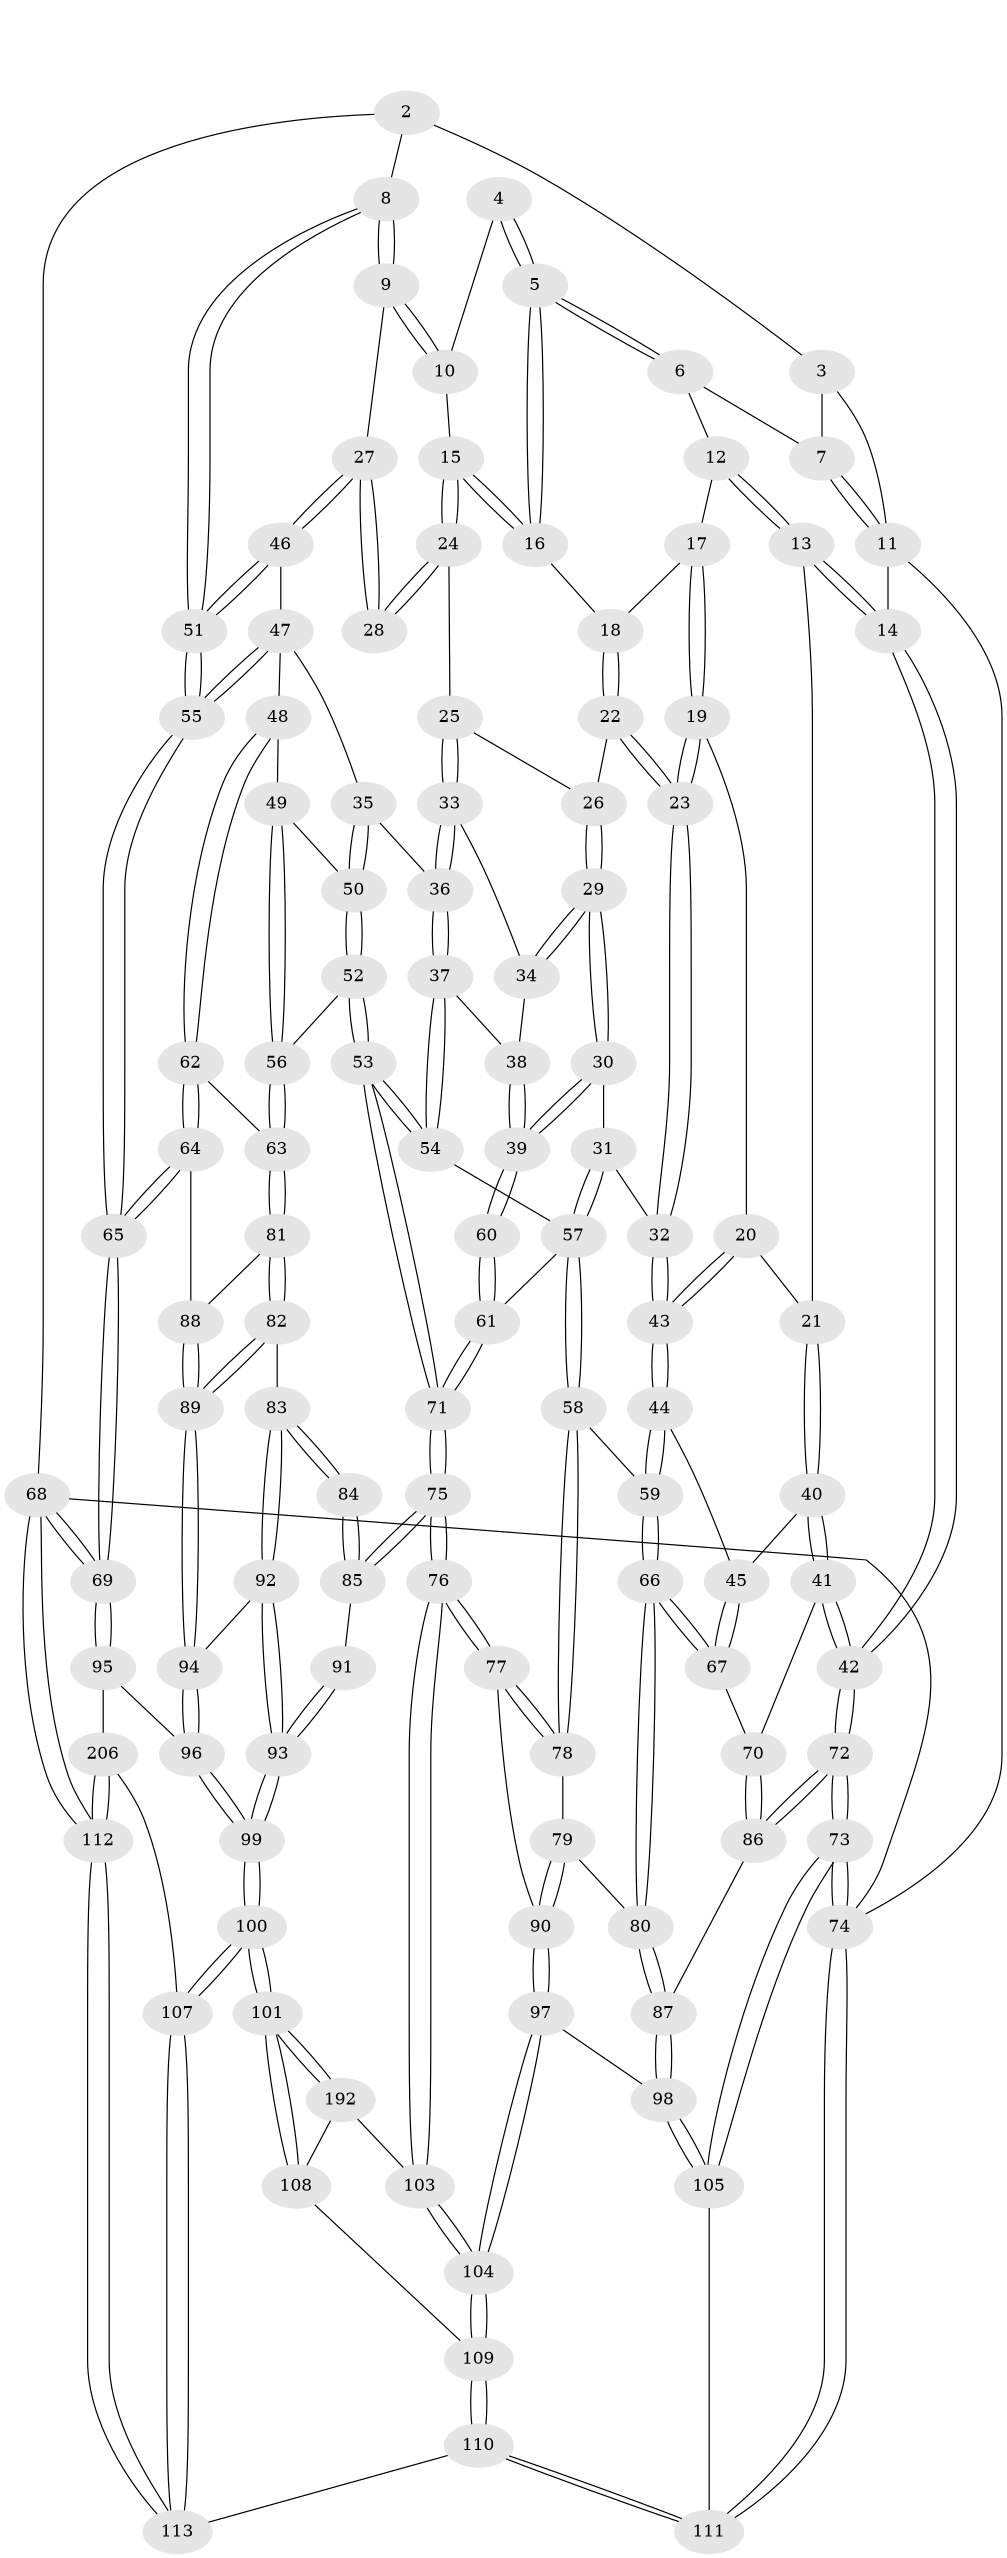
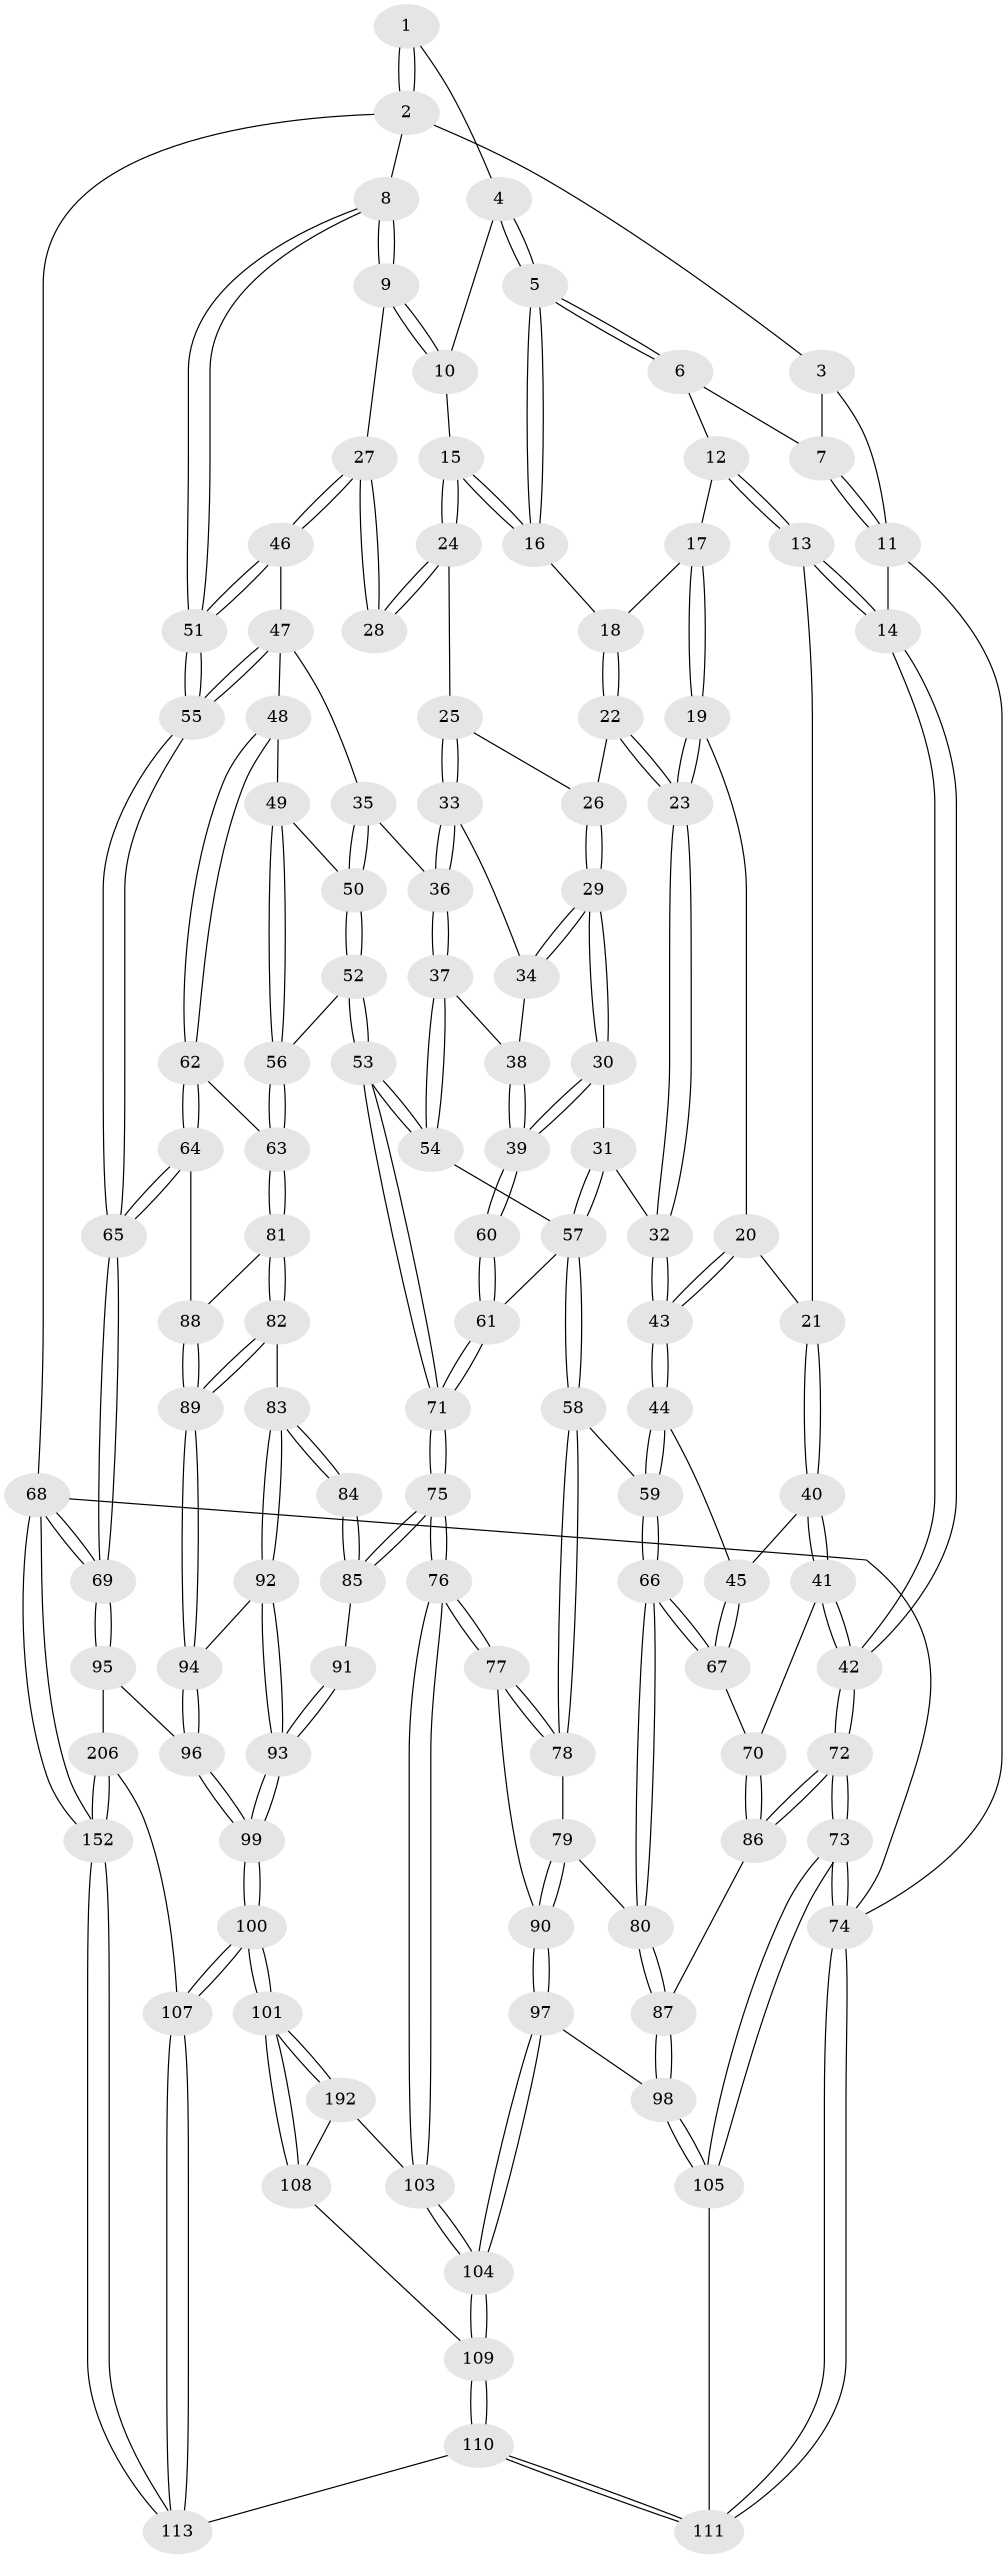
none -> (407, 26)
(98, 1841) -> (98, 1841)
